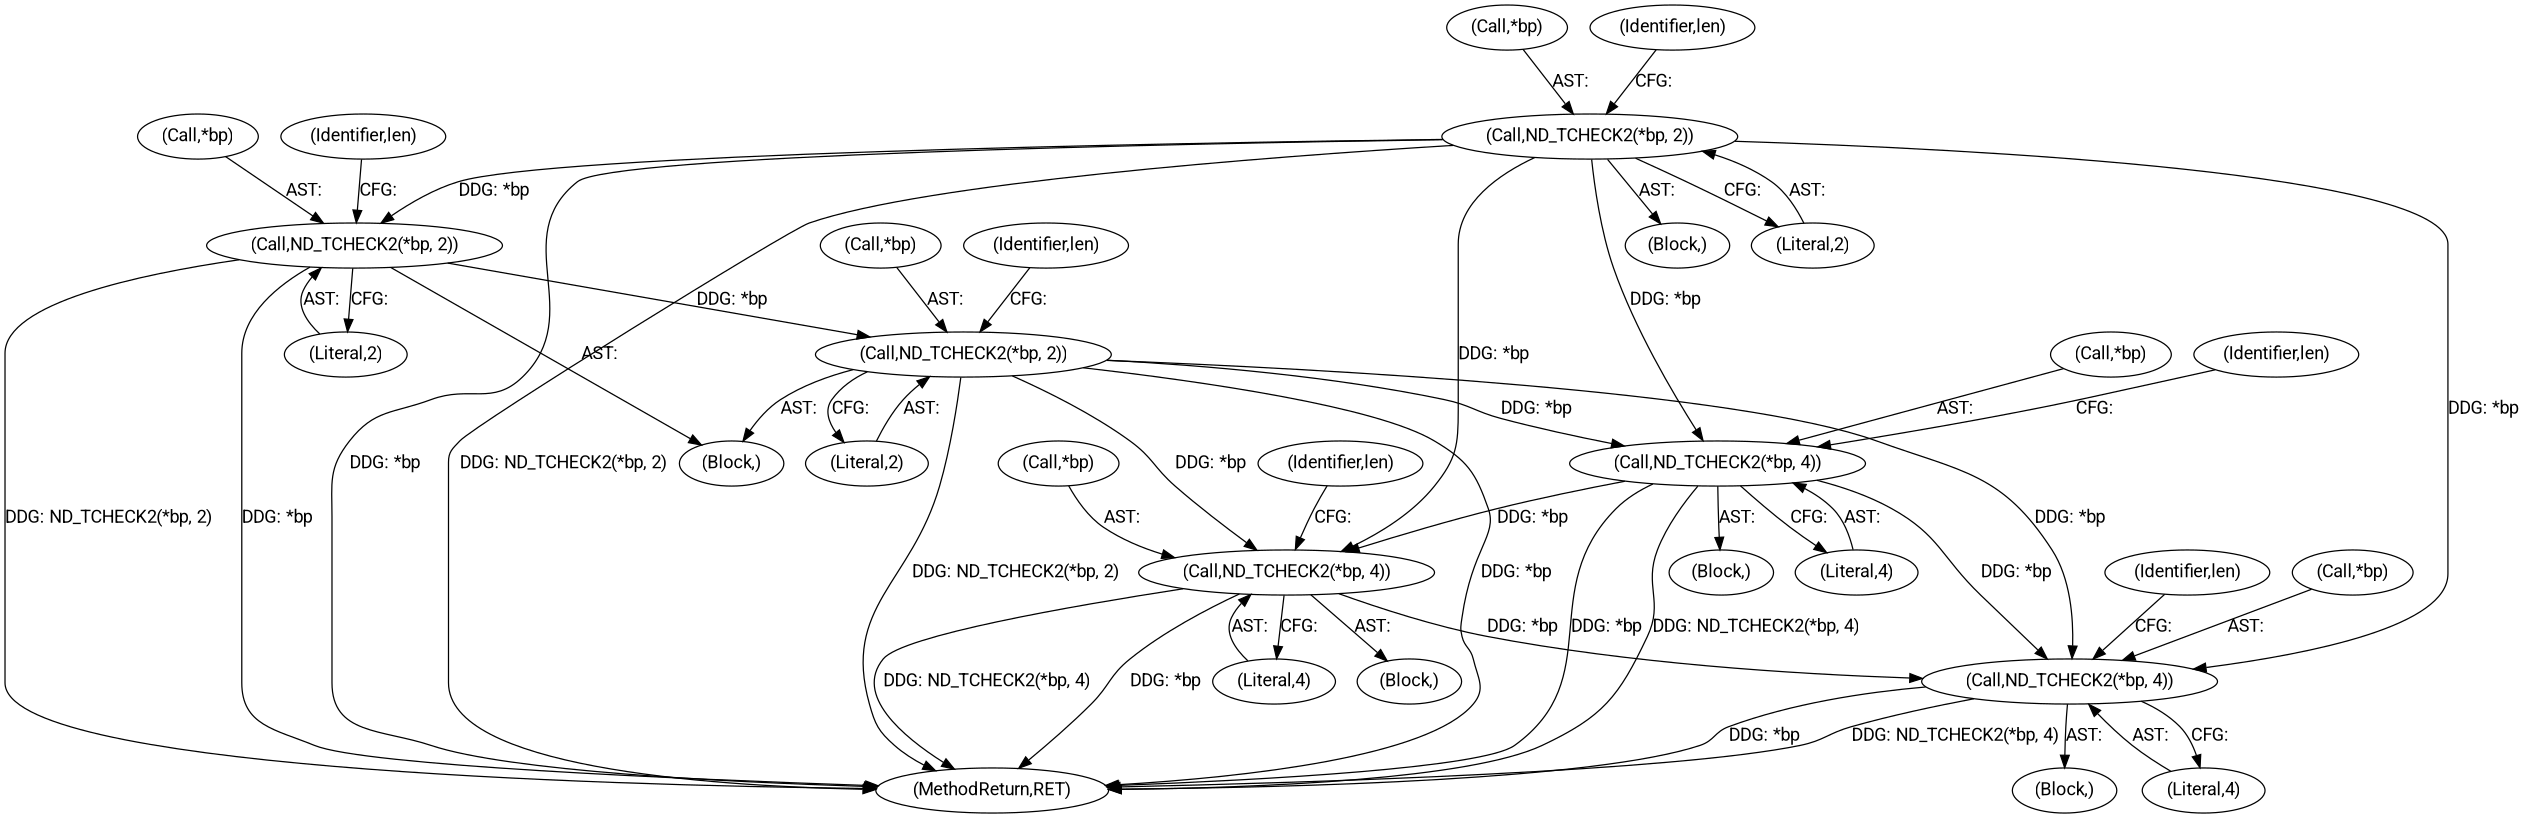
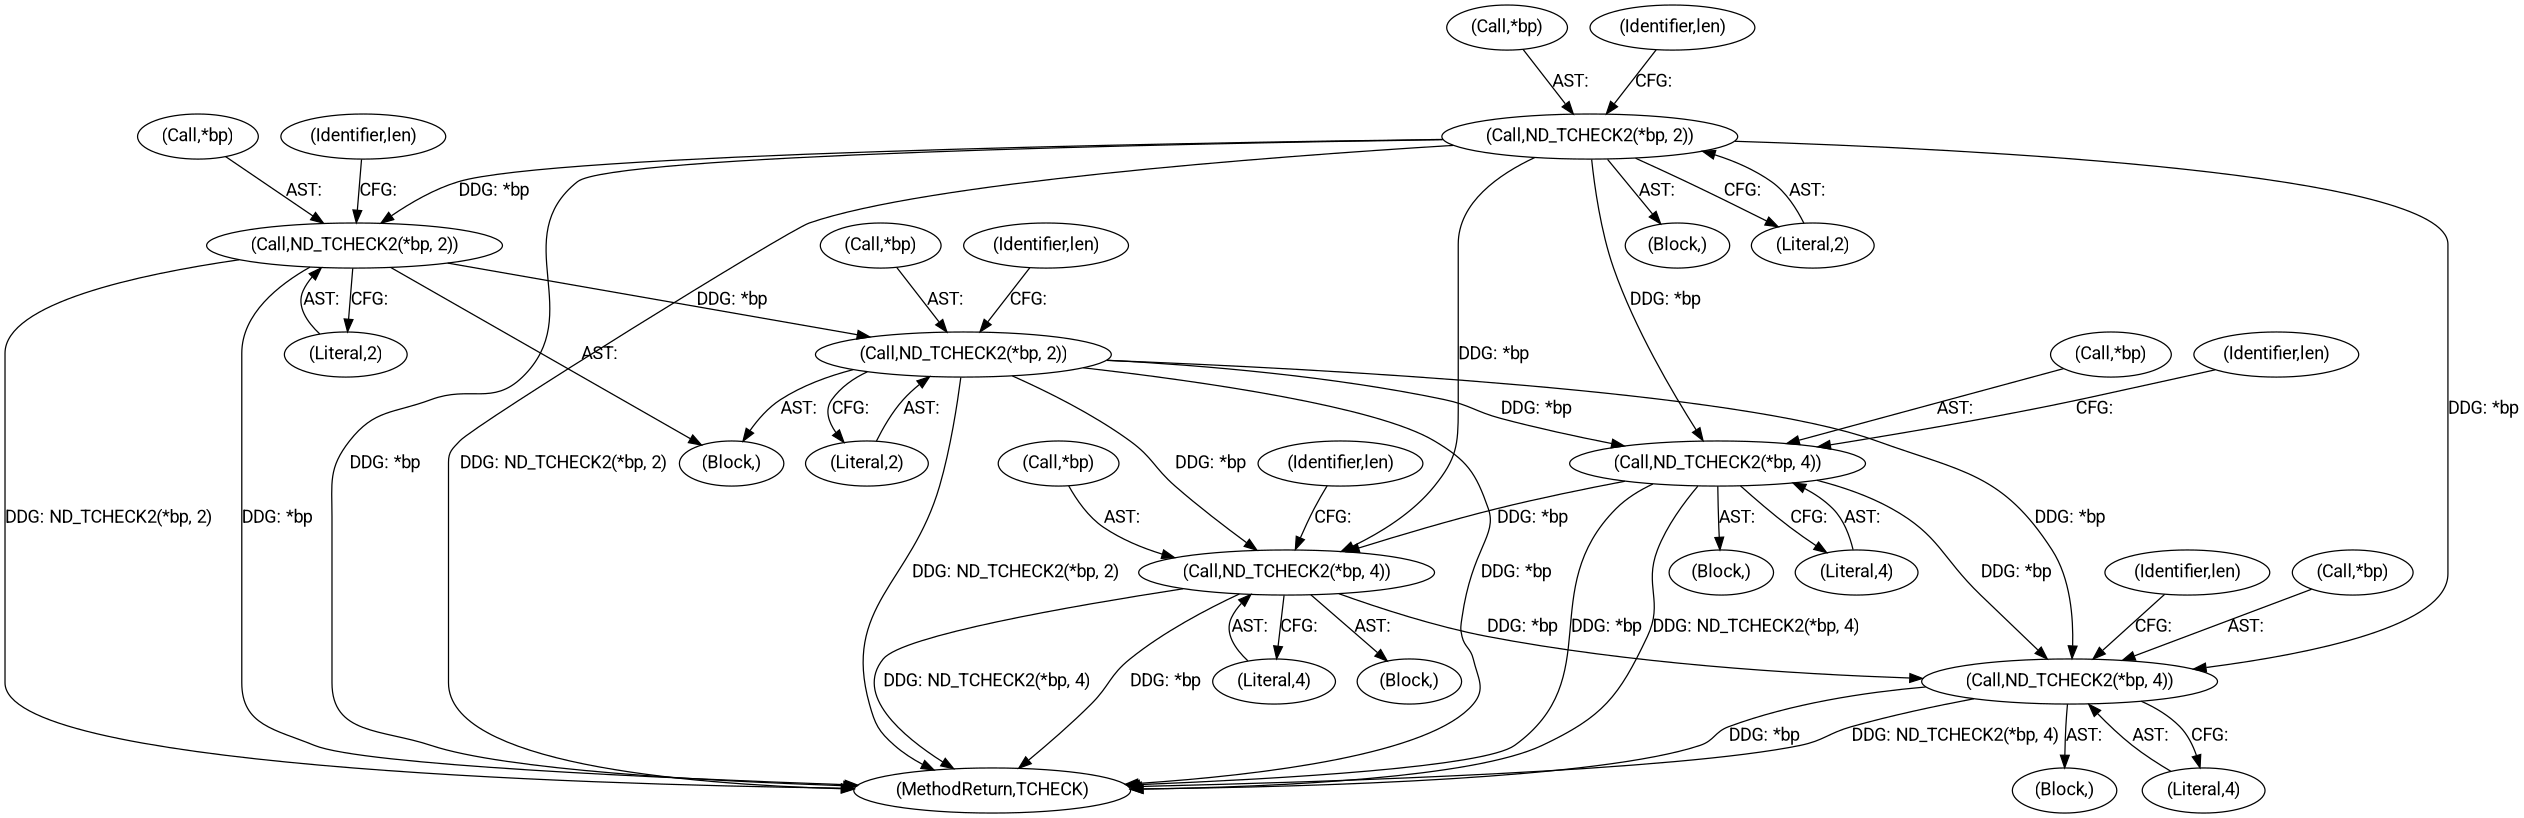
(992, 791) -> (992, 791)
